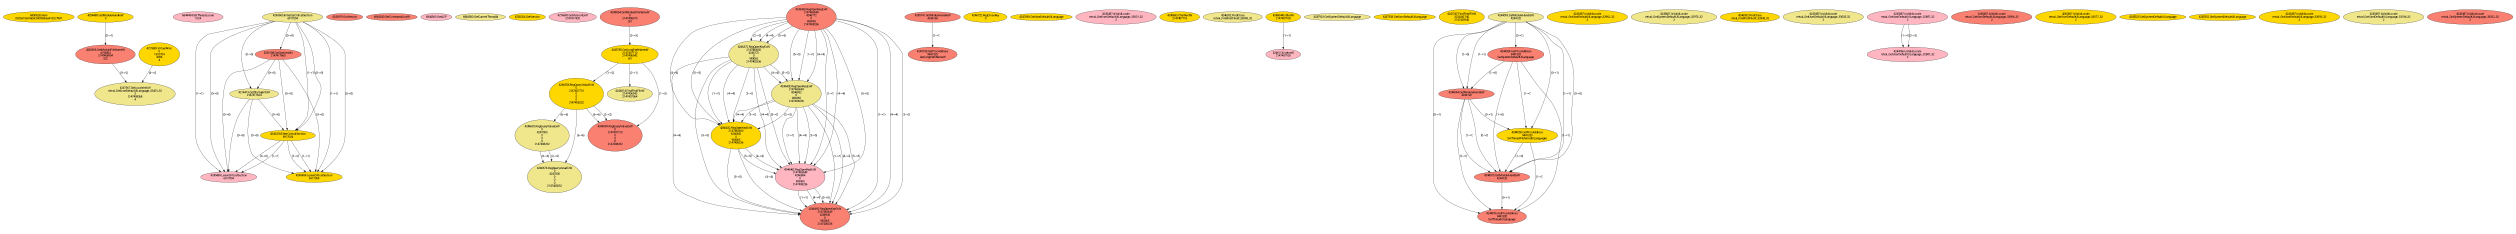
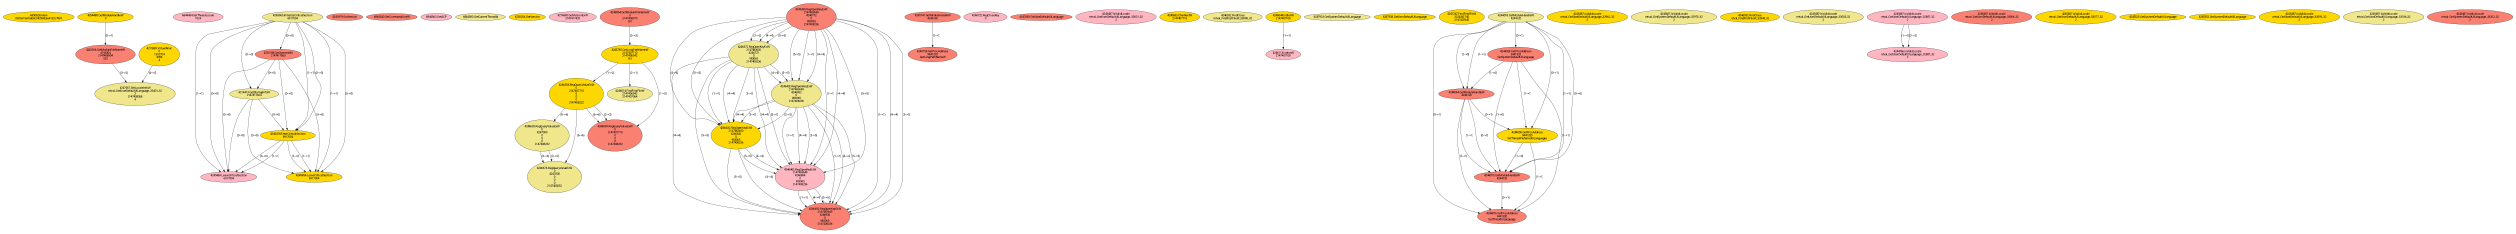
(985, 17) -> (985, 17)
(1041, 17) -> (1041, 17)
